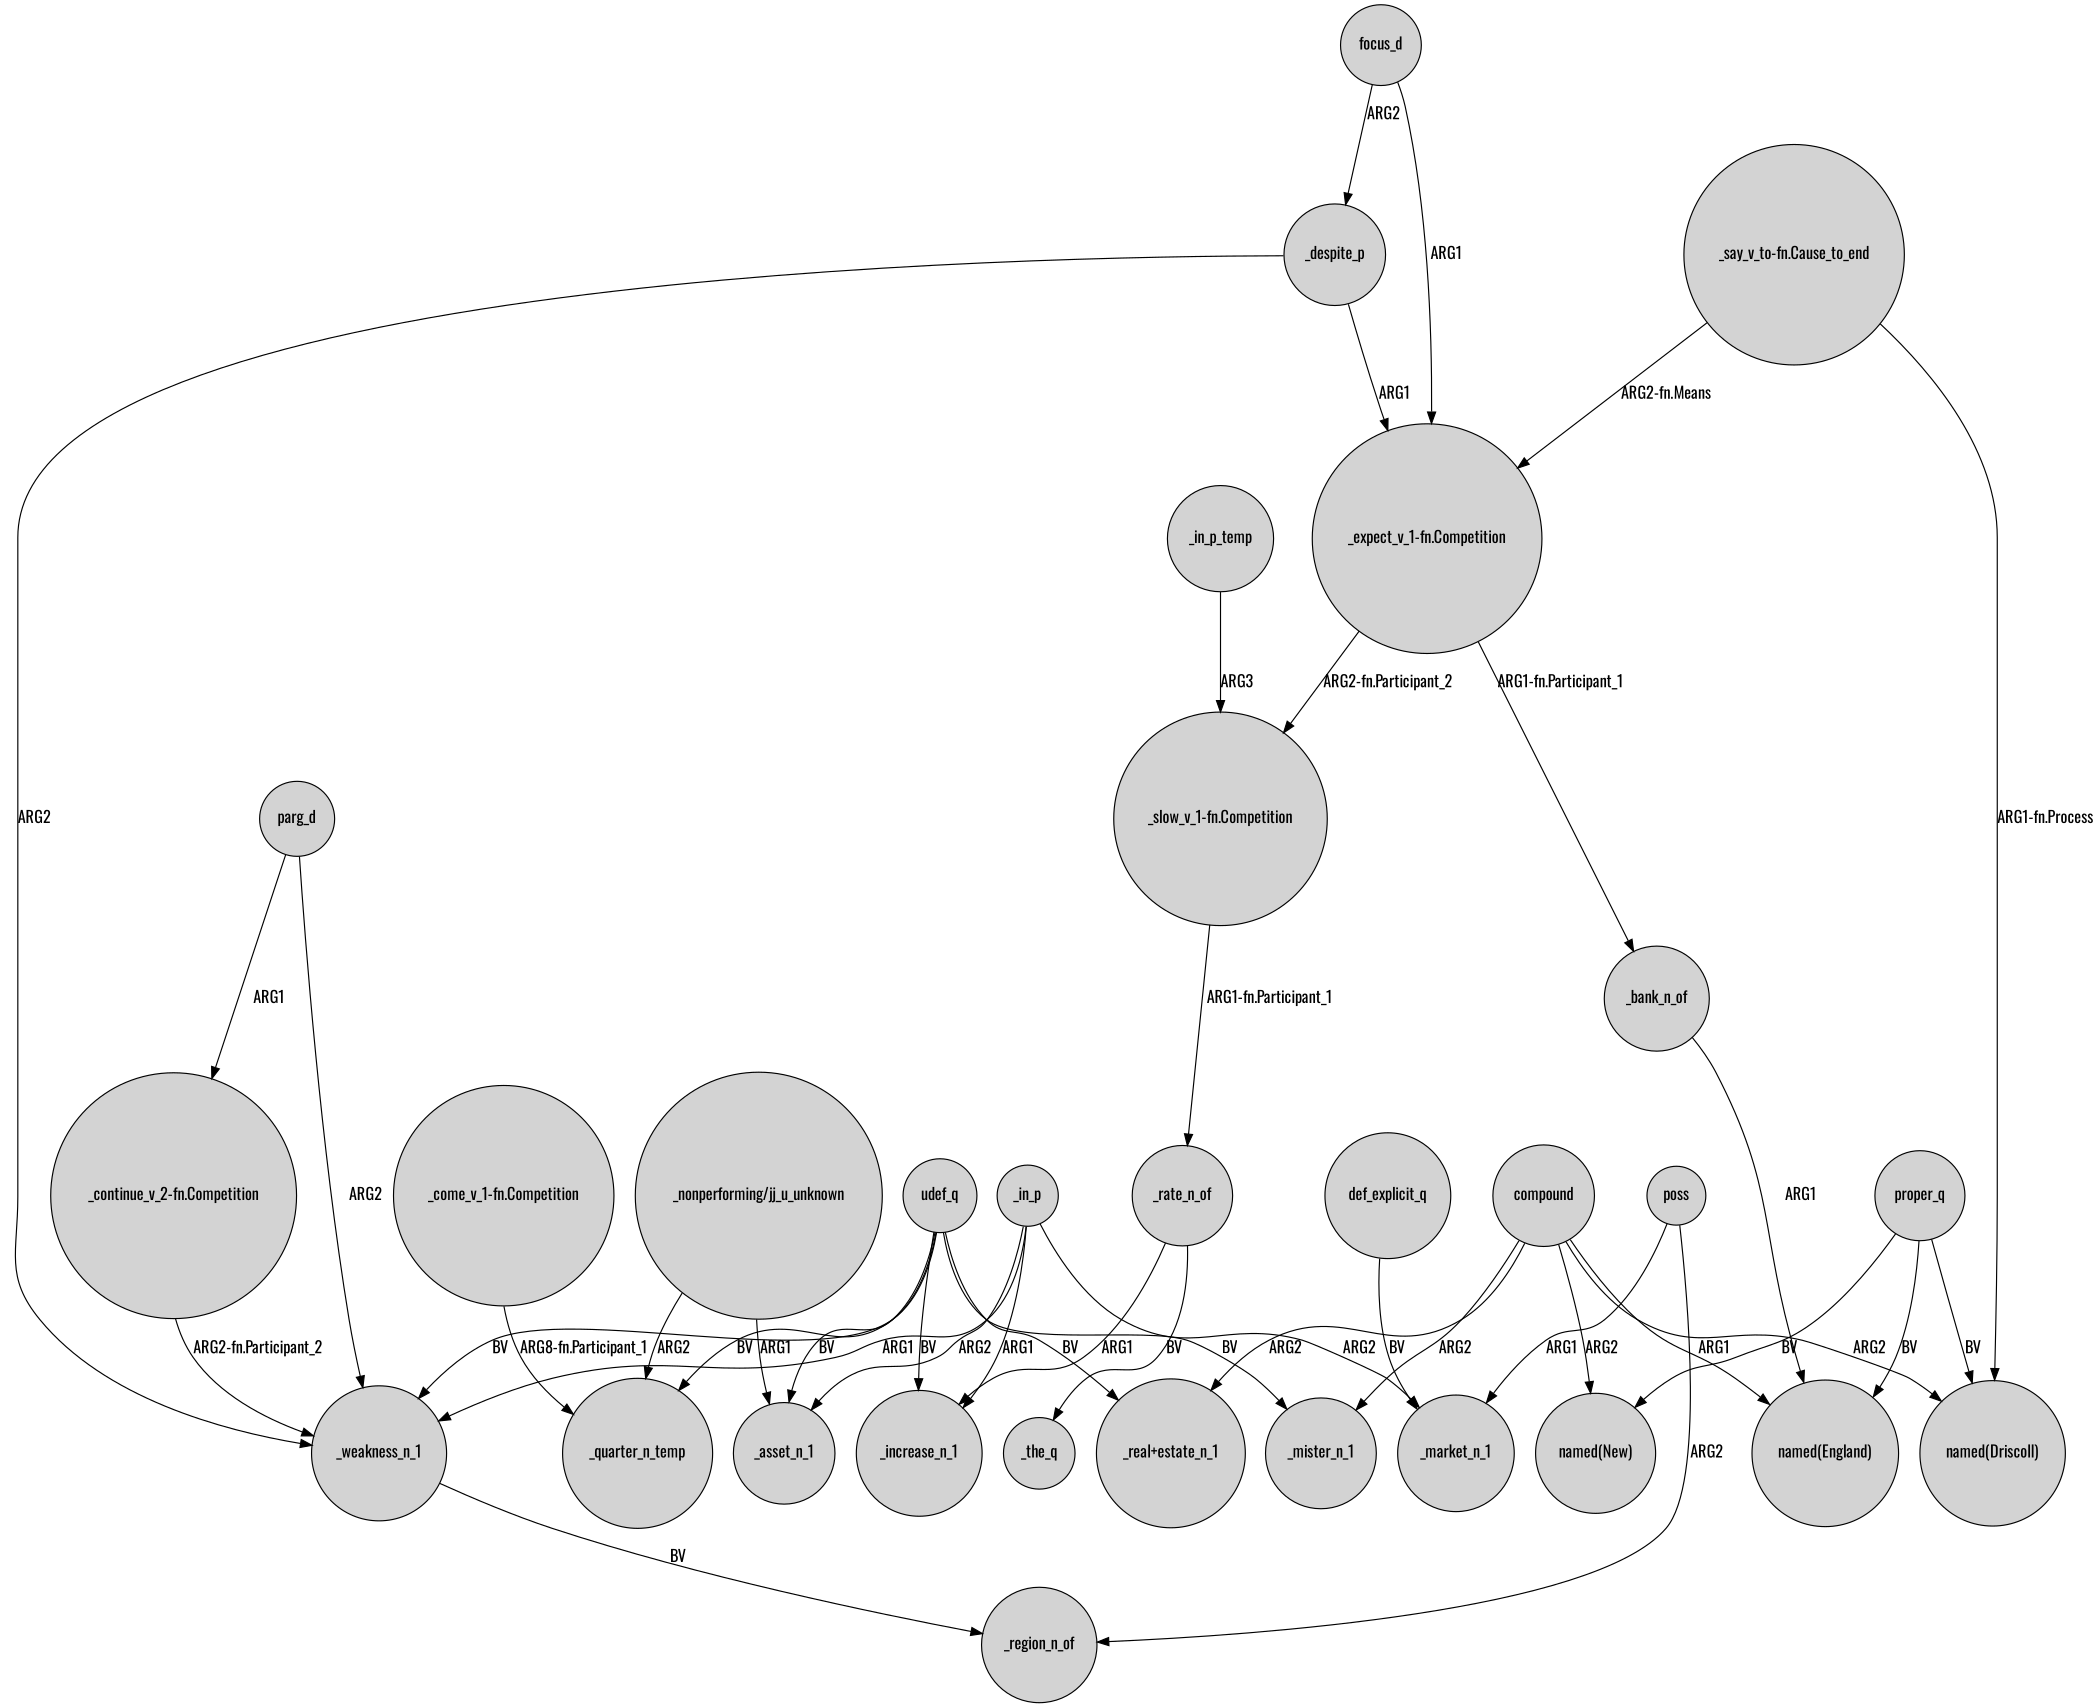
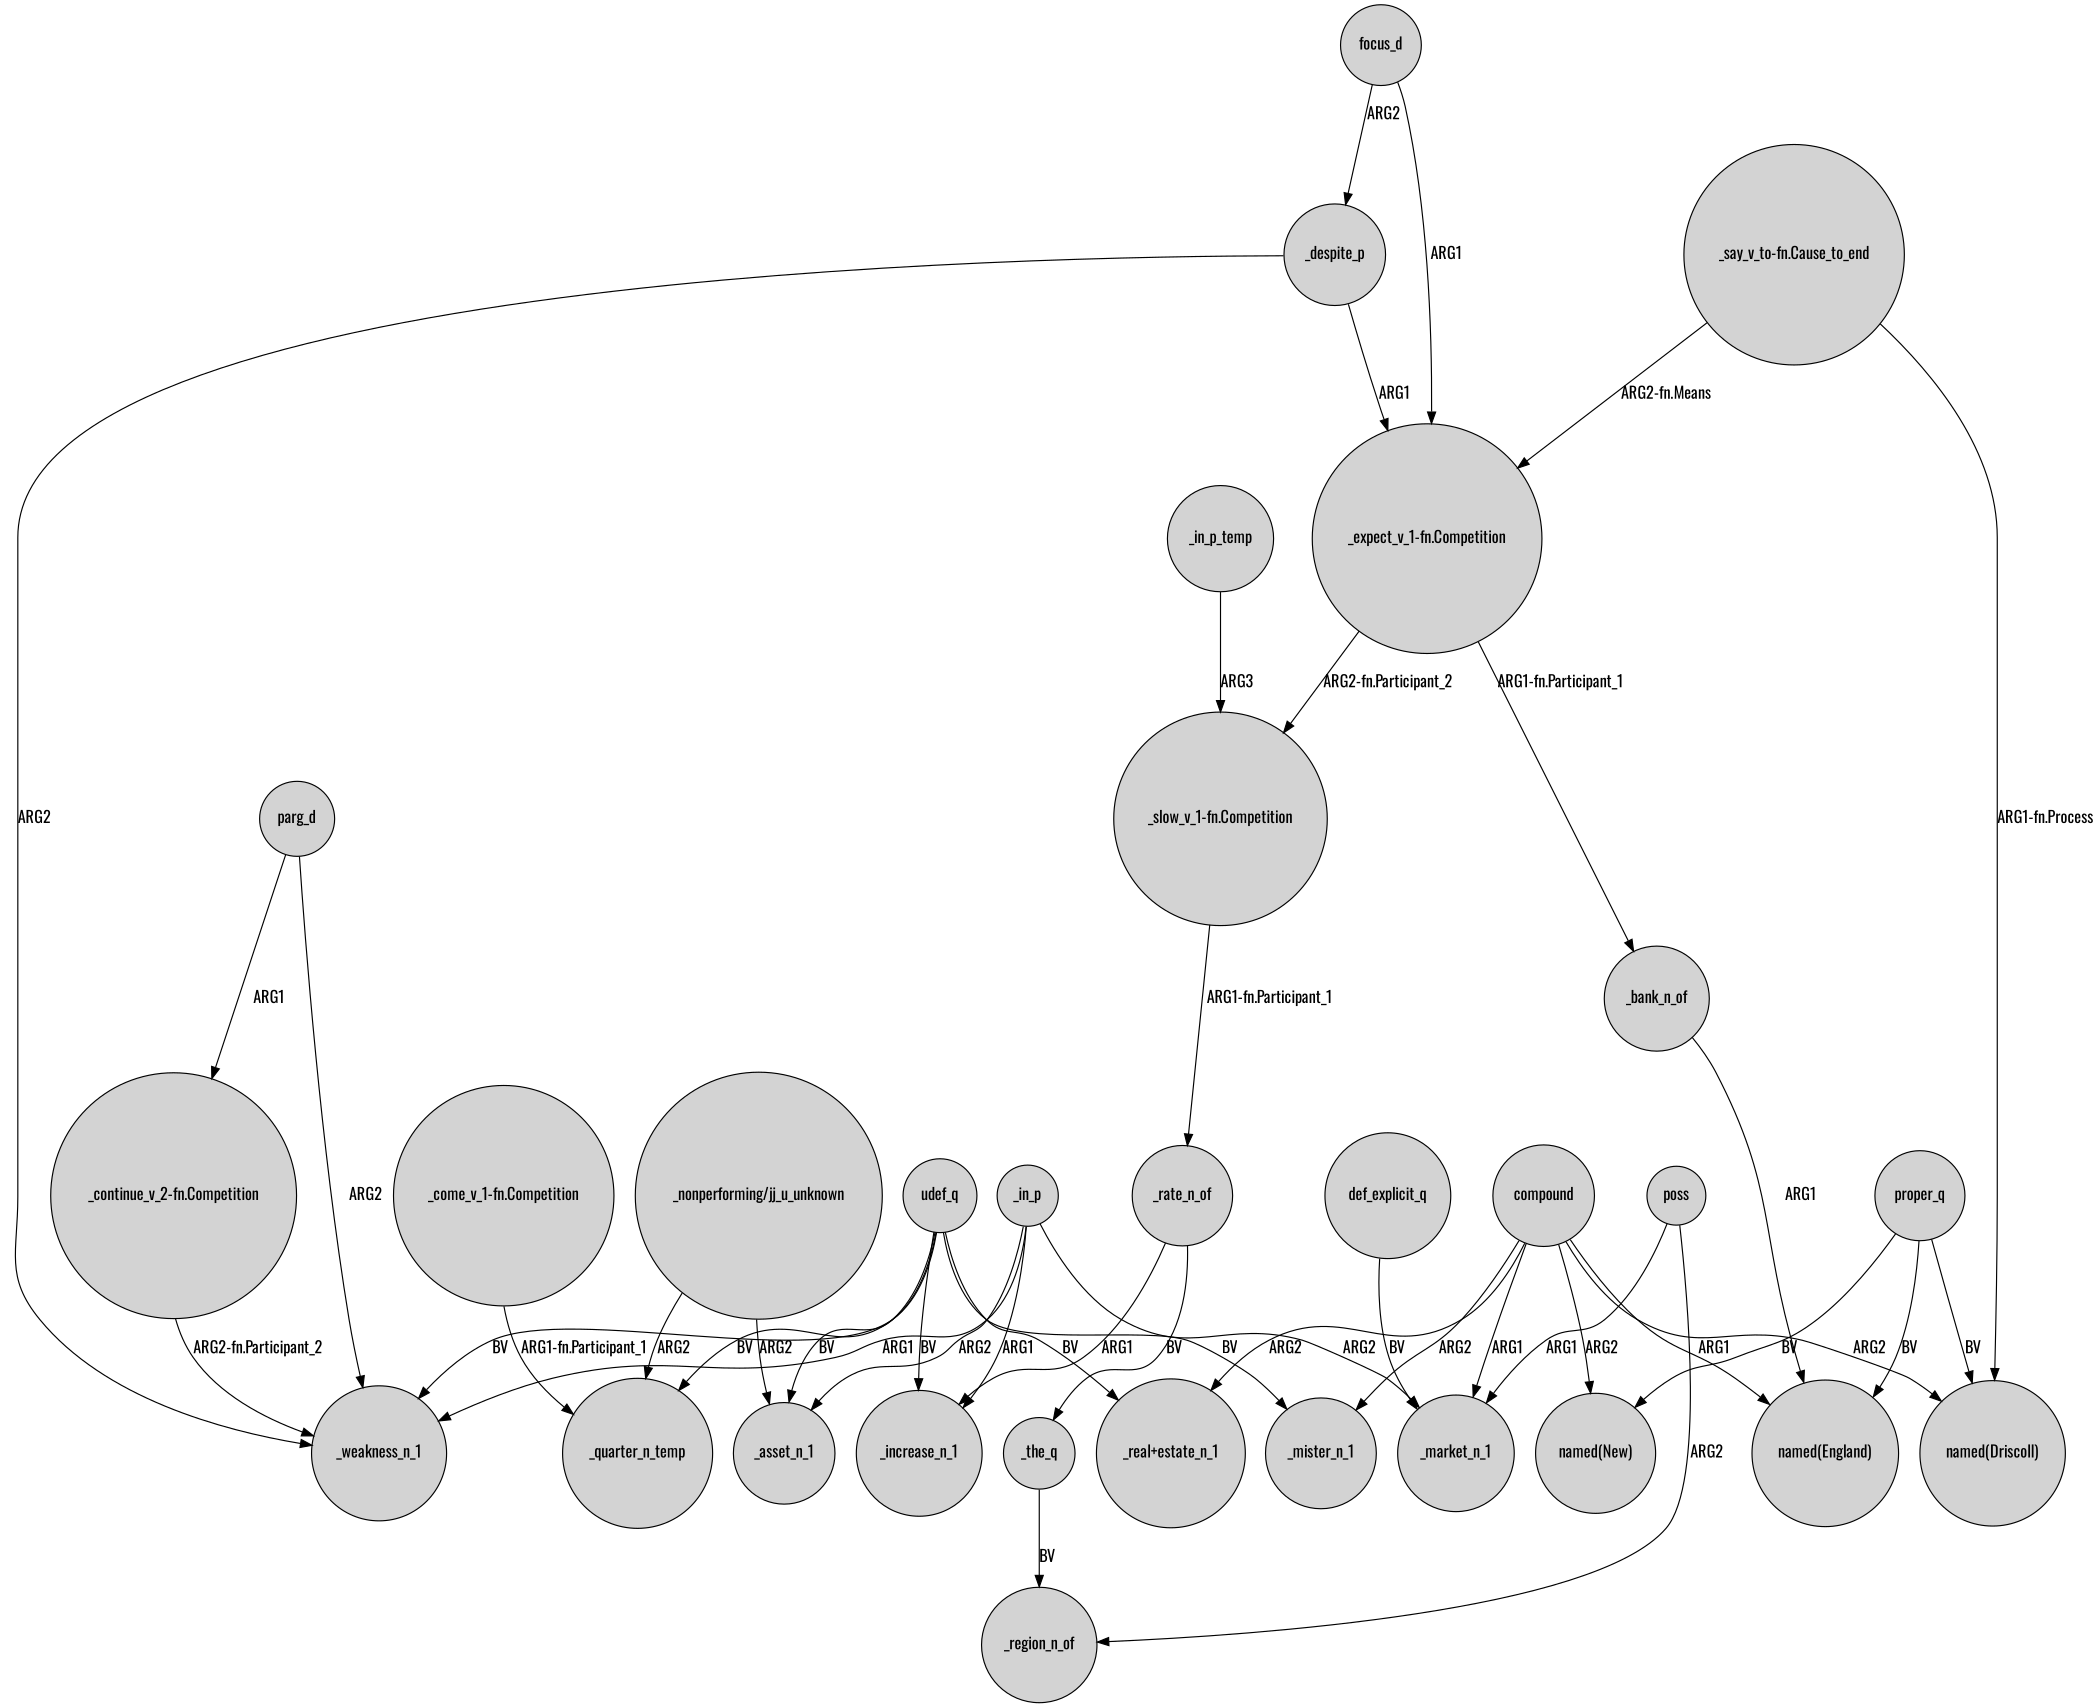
none -> (1501, 1314)
(584, 1349) -> (584, 1349)
(776, 1349) -> (776, 1349)
(701, 1571) -> (1039, 1532)
